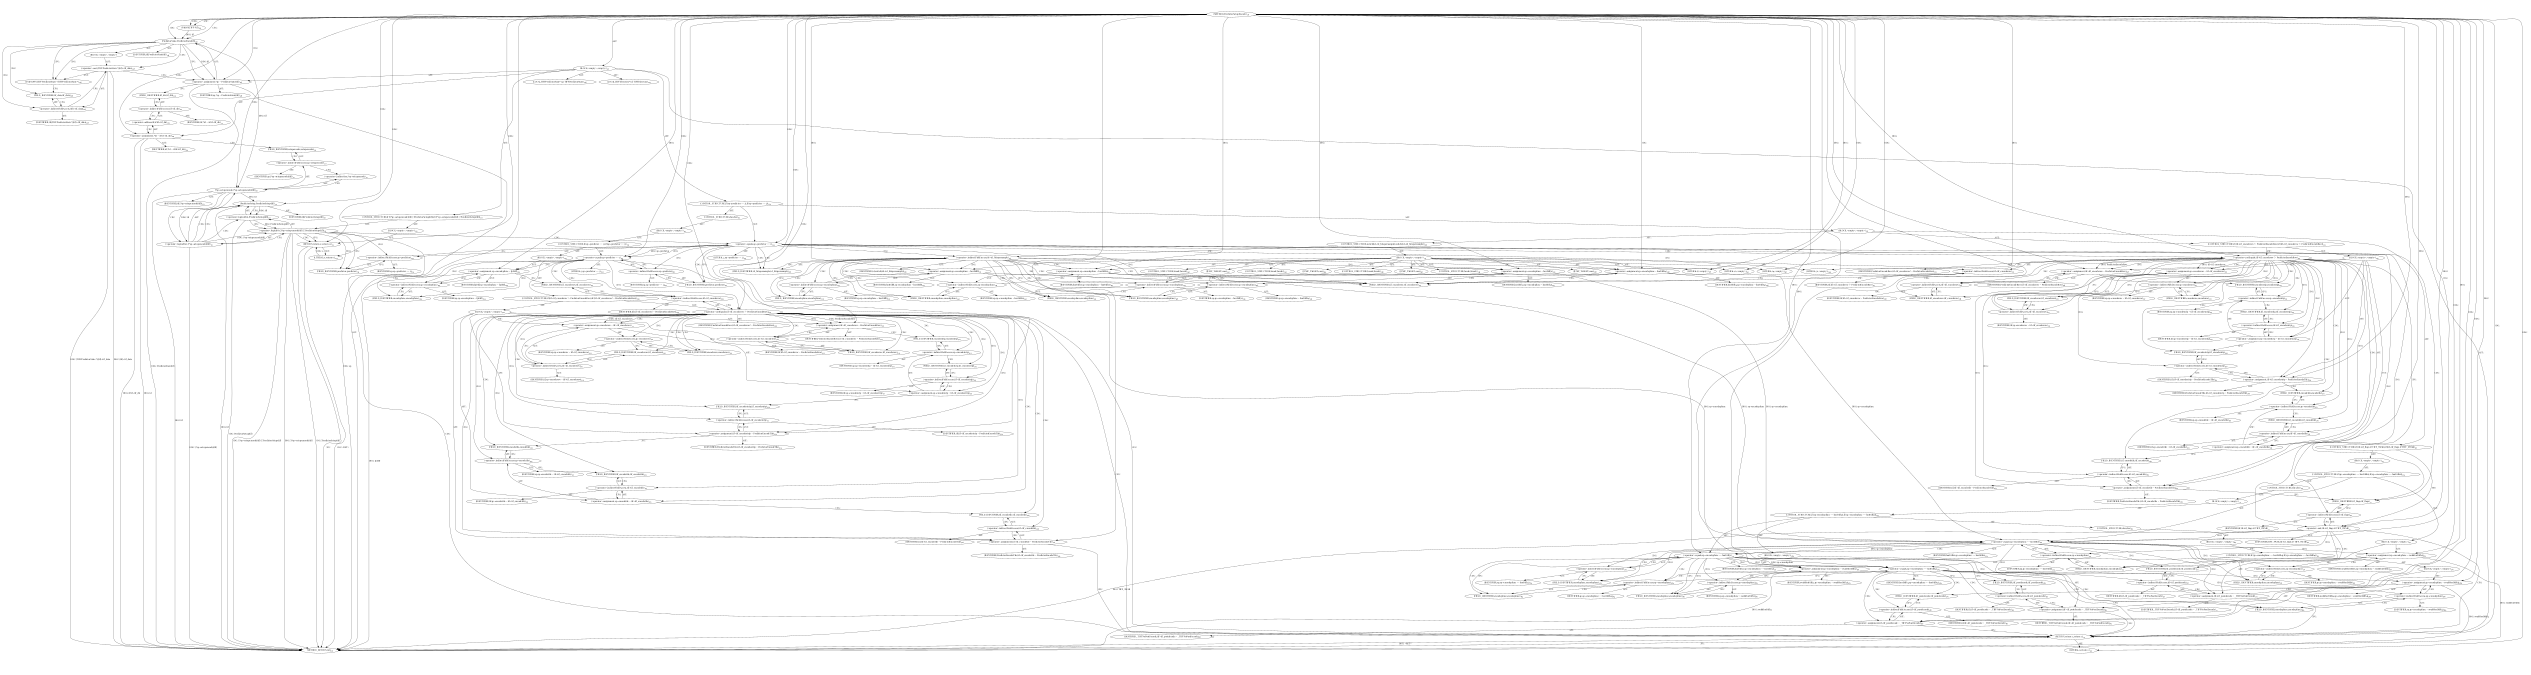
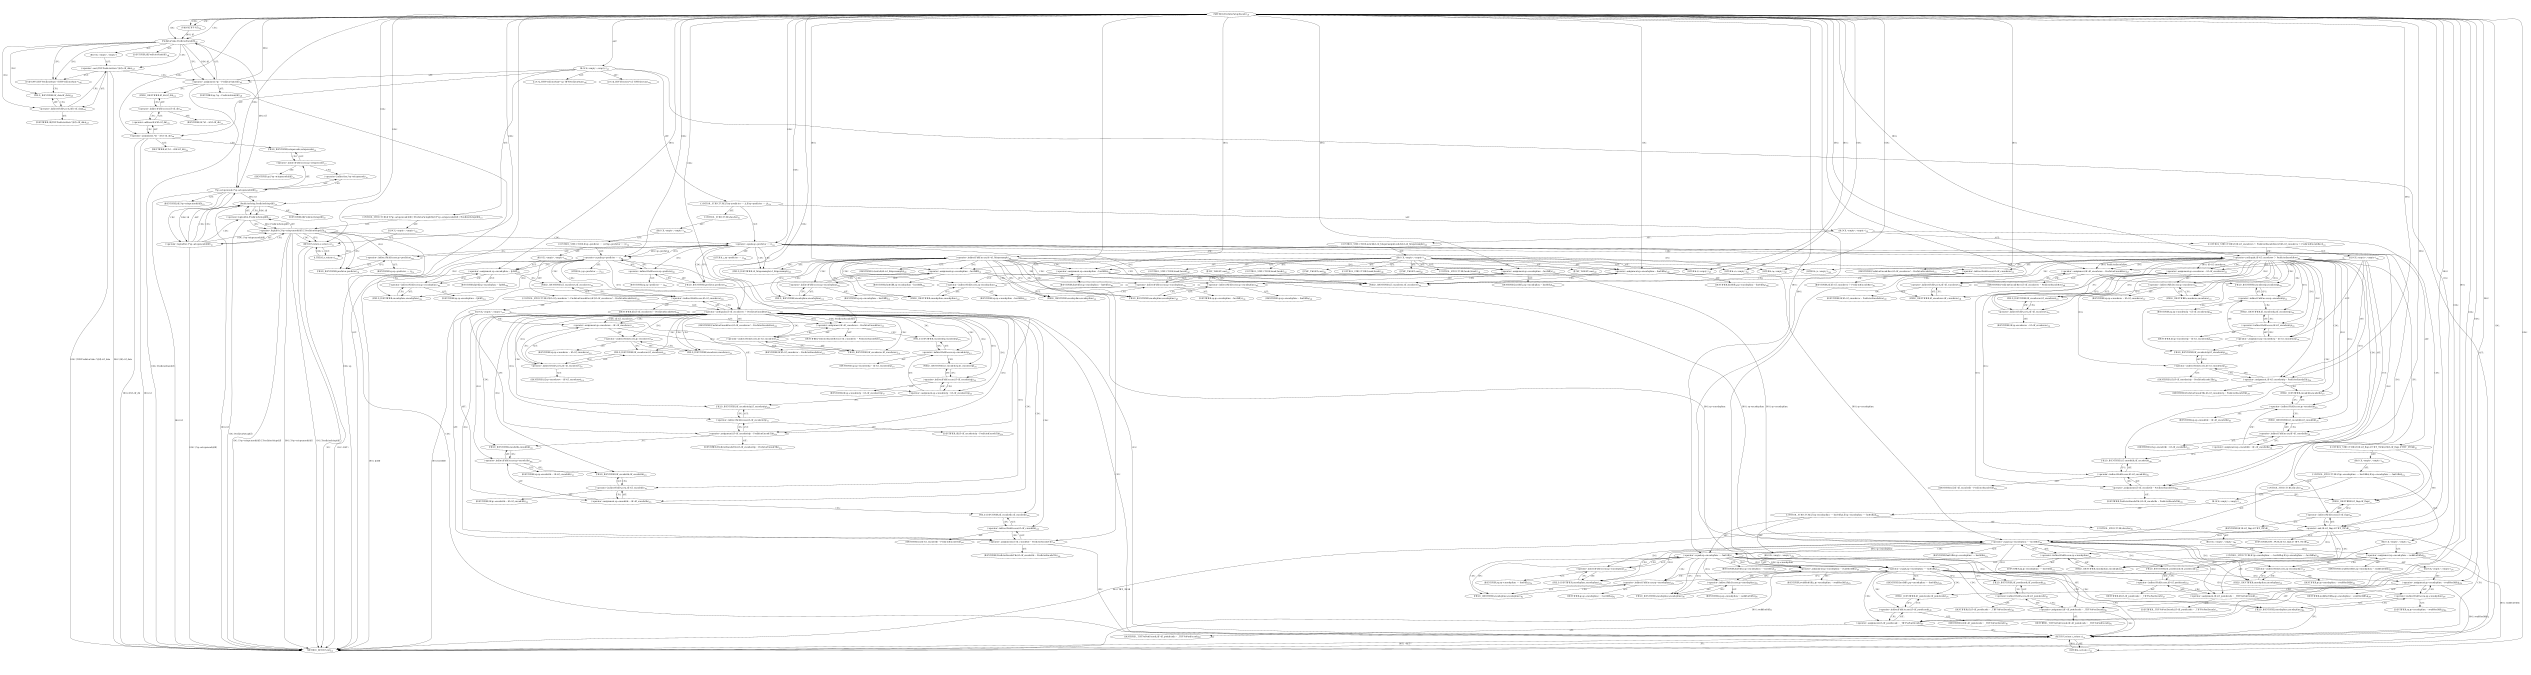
(696, 15) -> (696, 15)
(866, 251) -> none
none -> (485, 305)
none -> (2070, 644)
